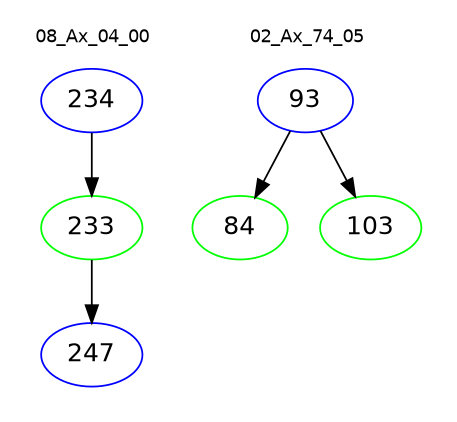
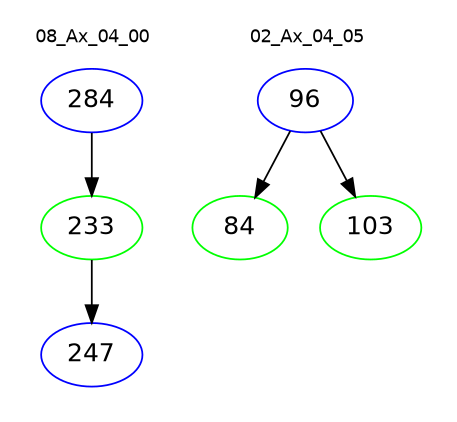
(307, 38) -> (307, 38)
(92, 101) -> (92, 101)
(305, 101) -> (305, 101)
